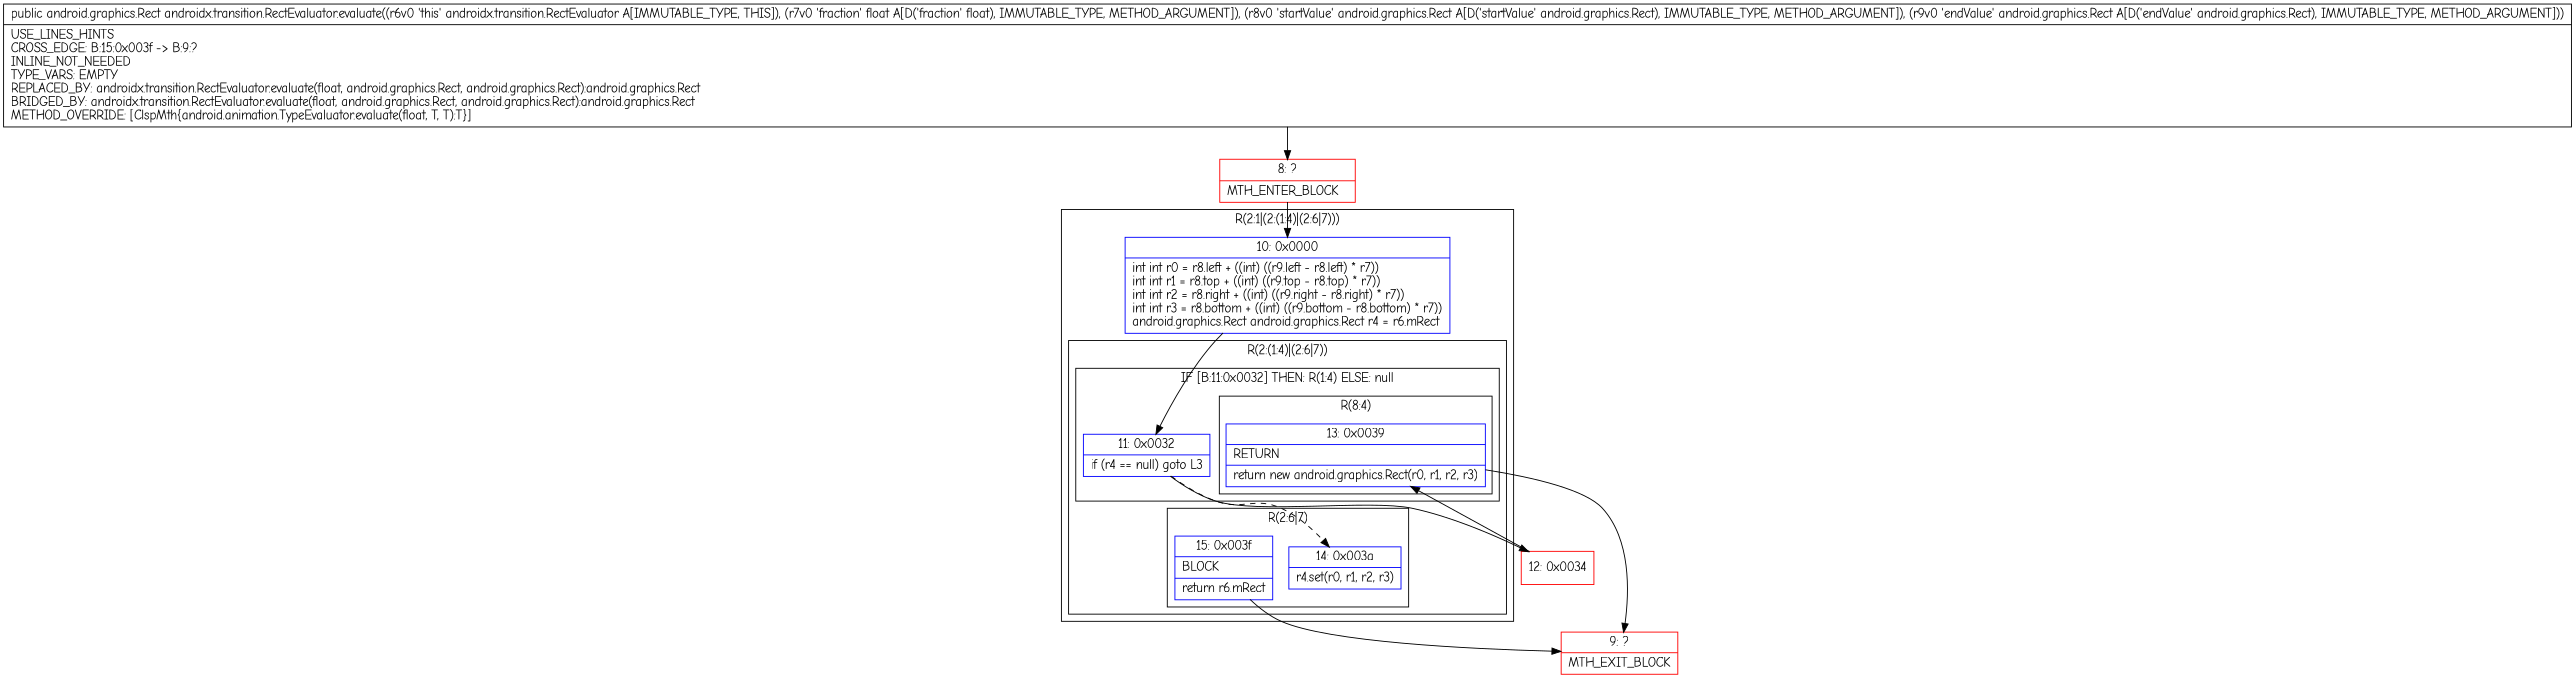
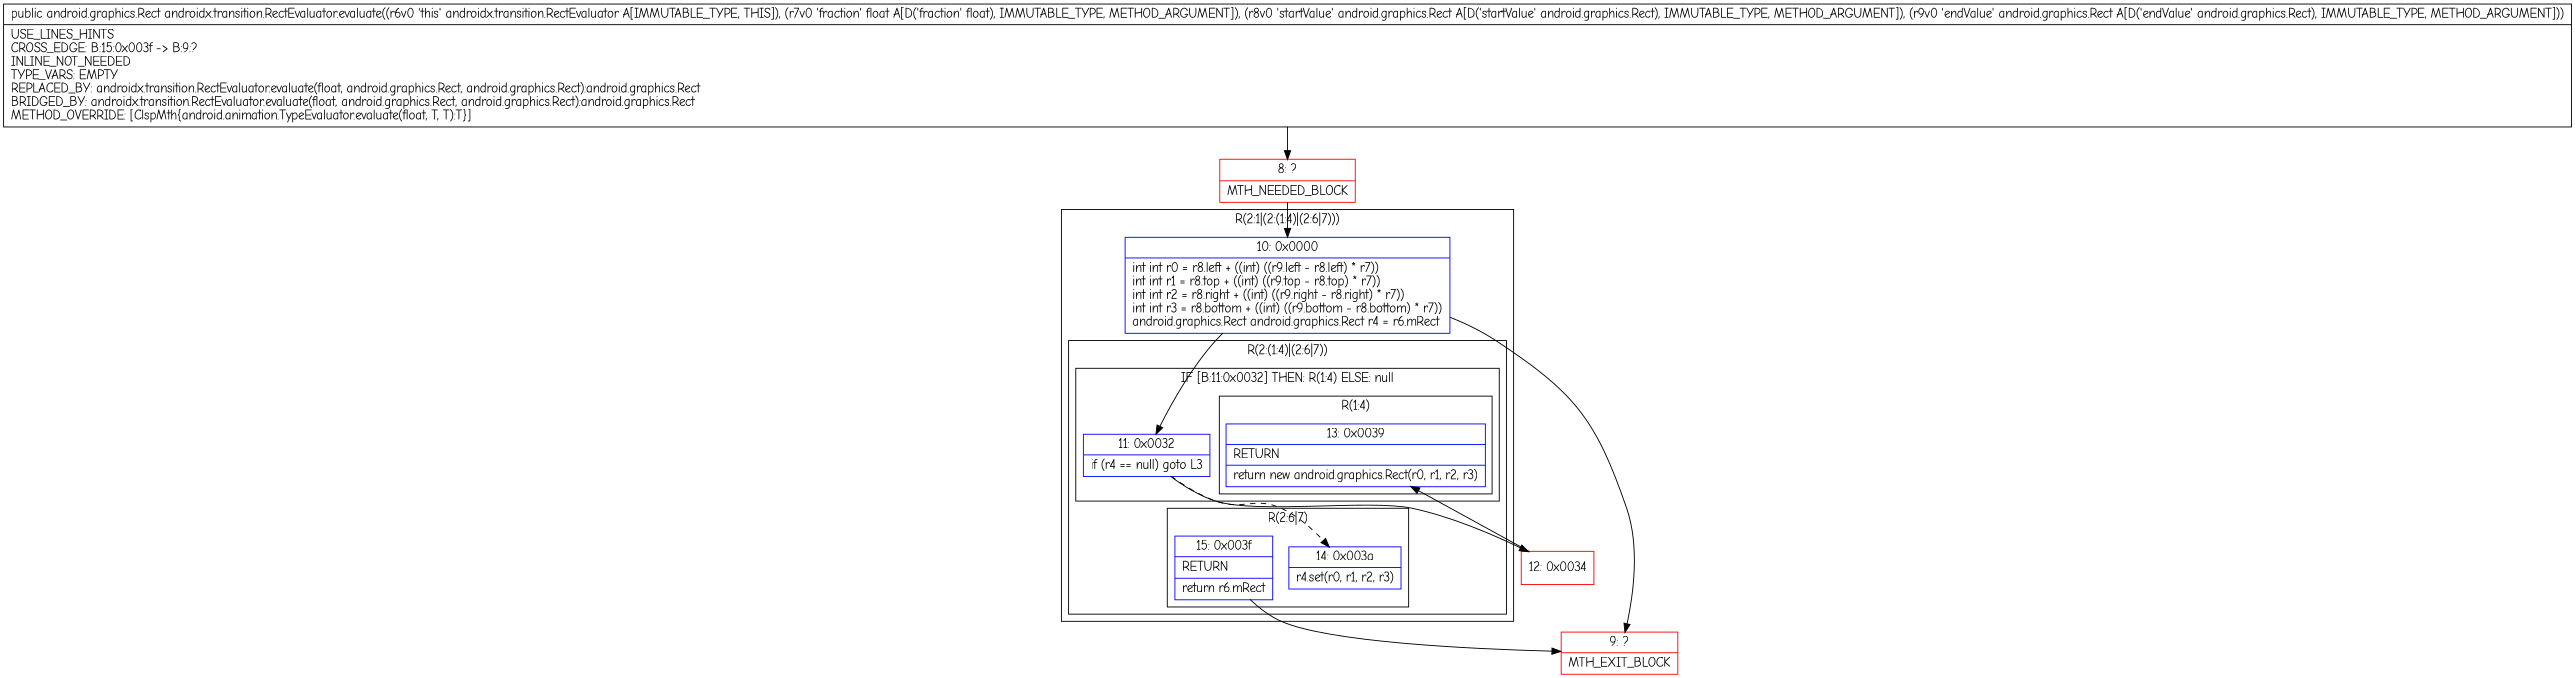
(1283, 191) -> (1288, 191)
(1356, 406) -> (1356, 406)
(1601, 507) -> (1597, 438)
(1200, 567) -> (1205, 567)
